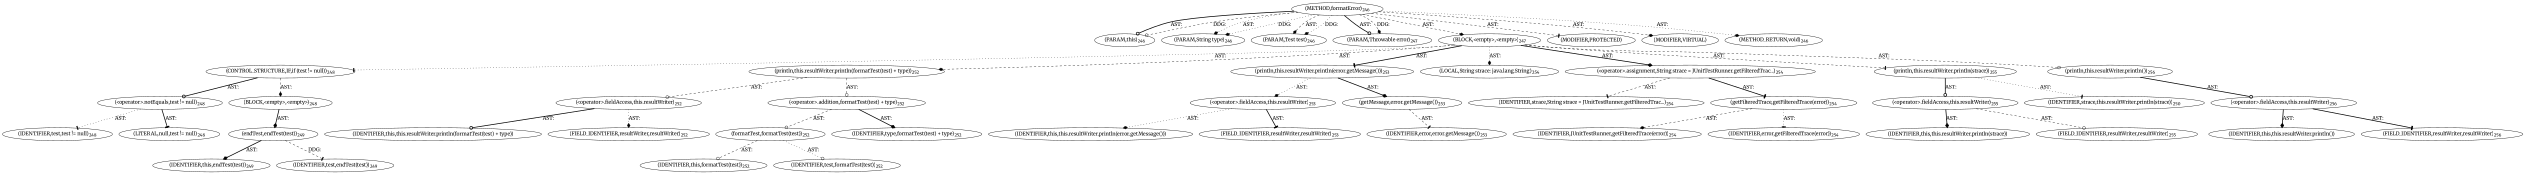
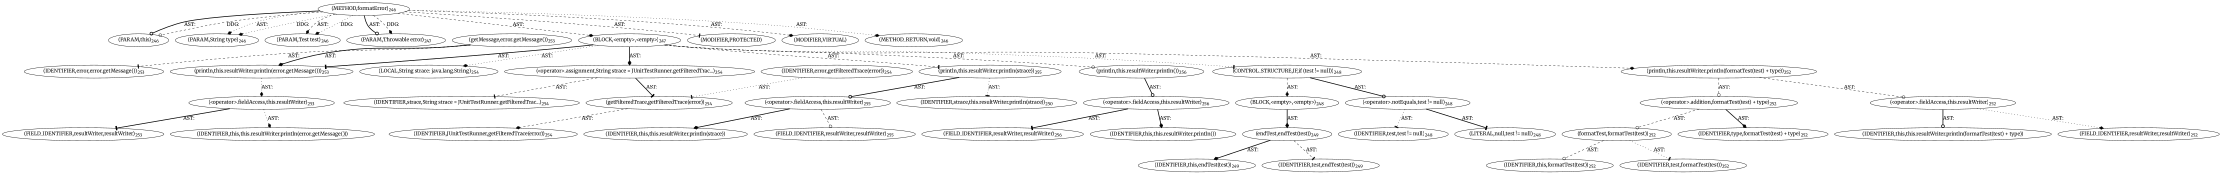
(1360, 87) -> (376, 48)
(1784, 118) -> (749, 87)
(802, 149) -> (1649, 149)
(315, 150) -> (1312, 150)
